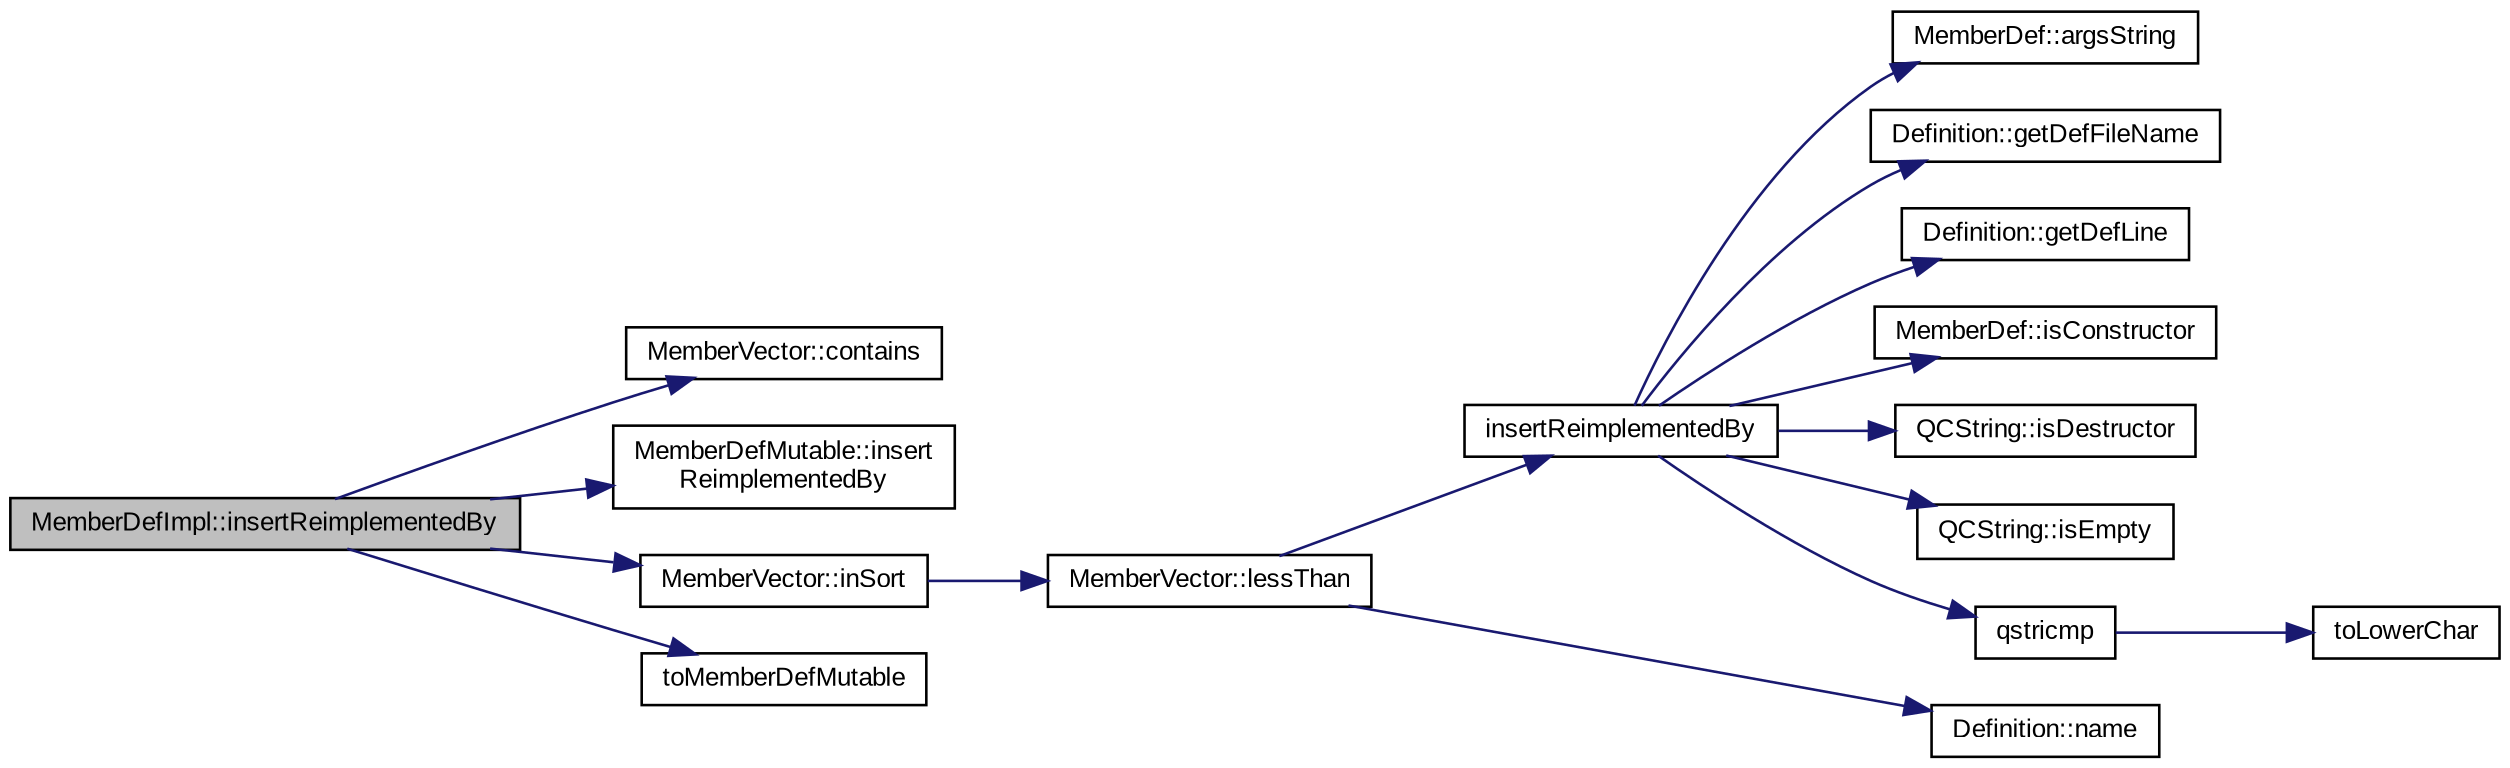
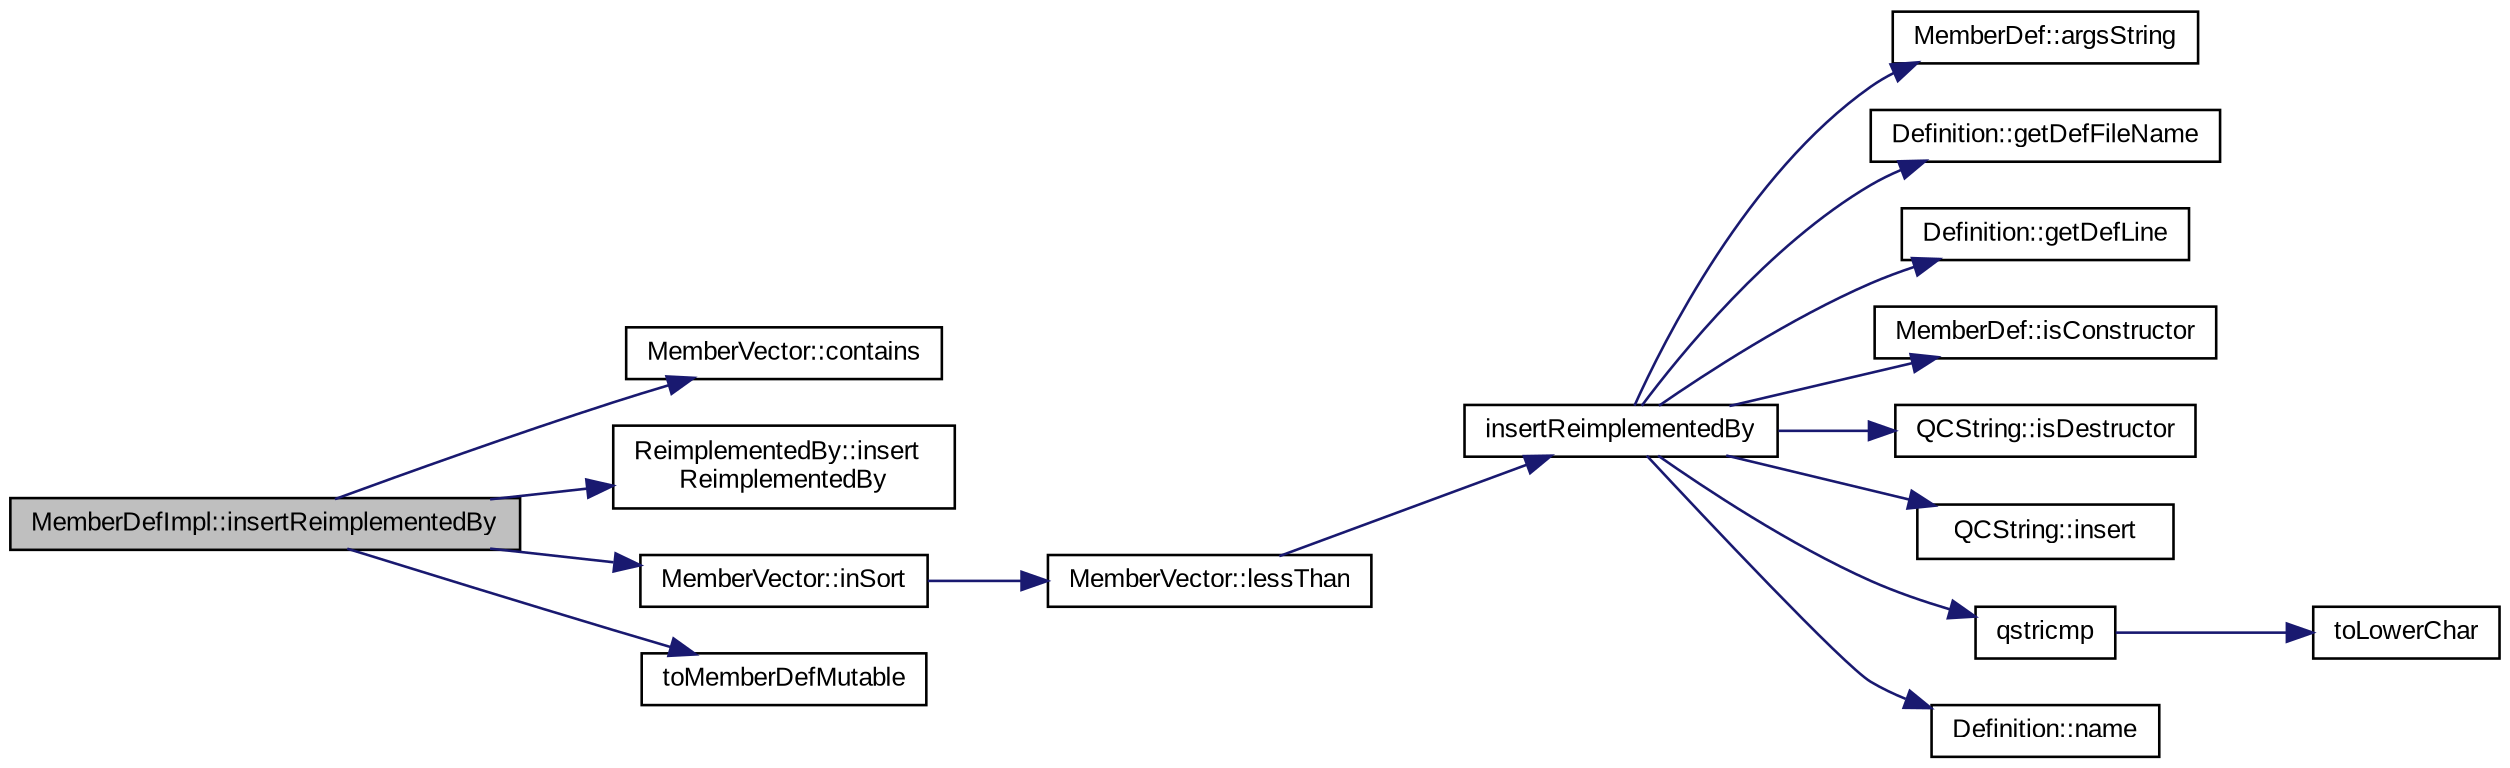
(784, 467) -> (784, 467)
(2045, 532) -> (2045, 532)
(1627, 656) -> (1770, 585)
